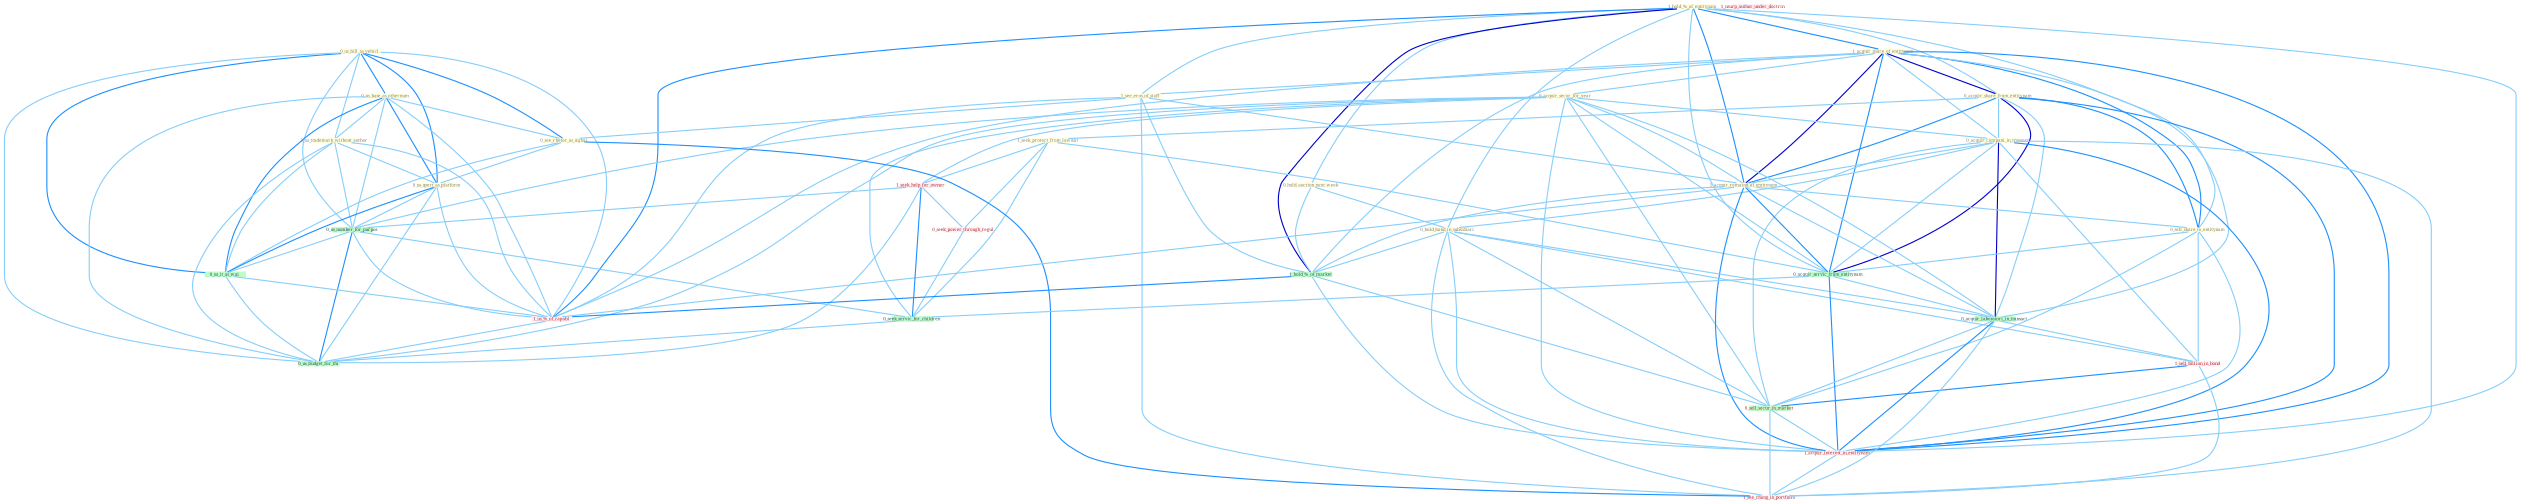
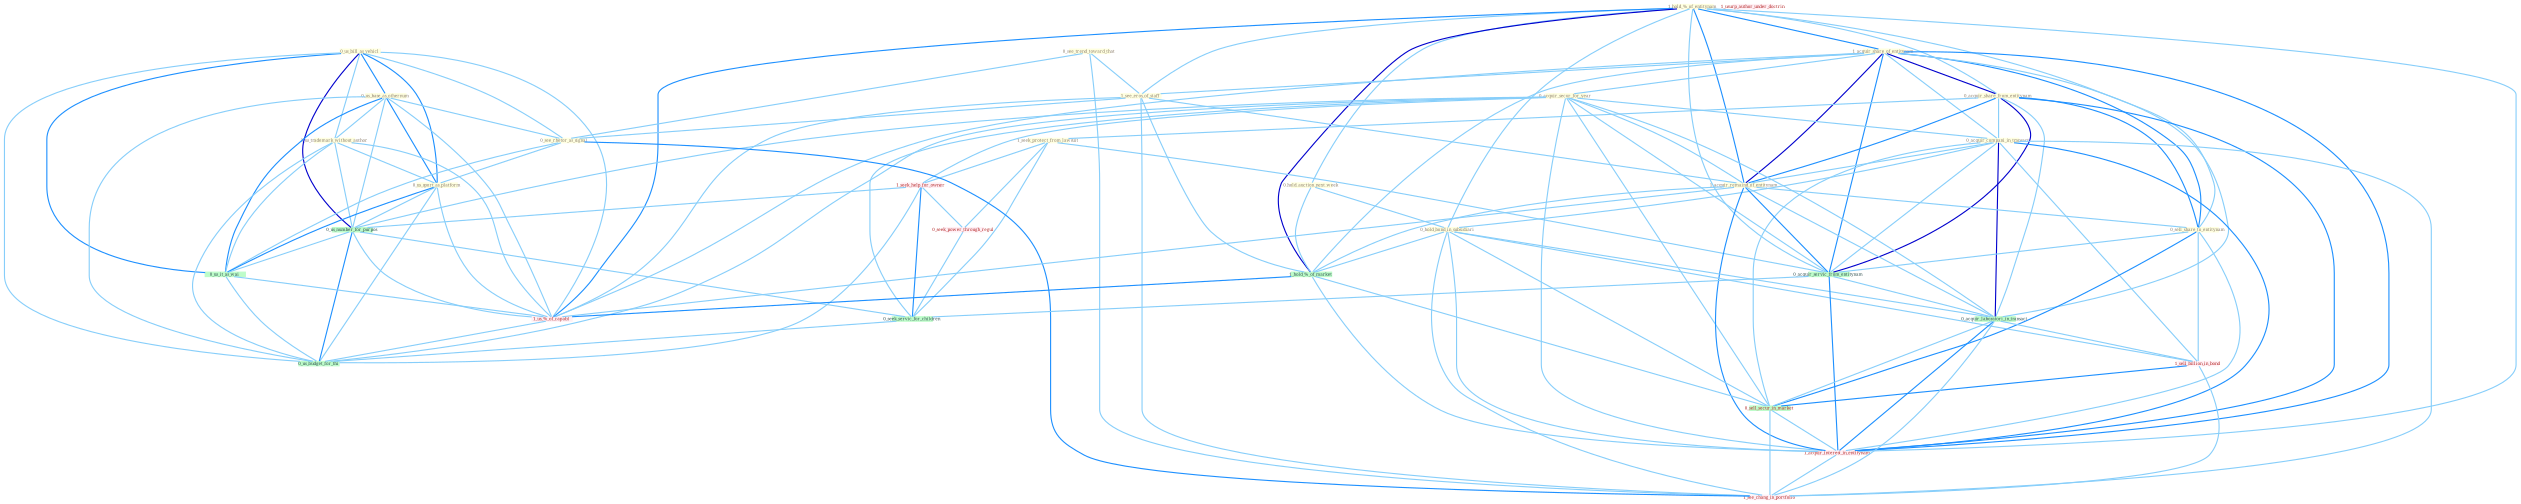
none -> (1090, 51)
(468, 86) -> (468, 86)
(303, 151) -> (303, 151)
(1948, 350) -> (1948, 350)
